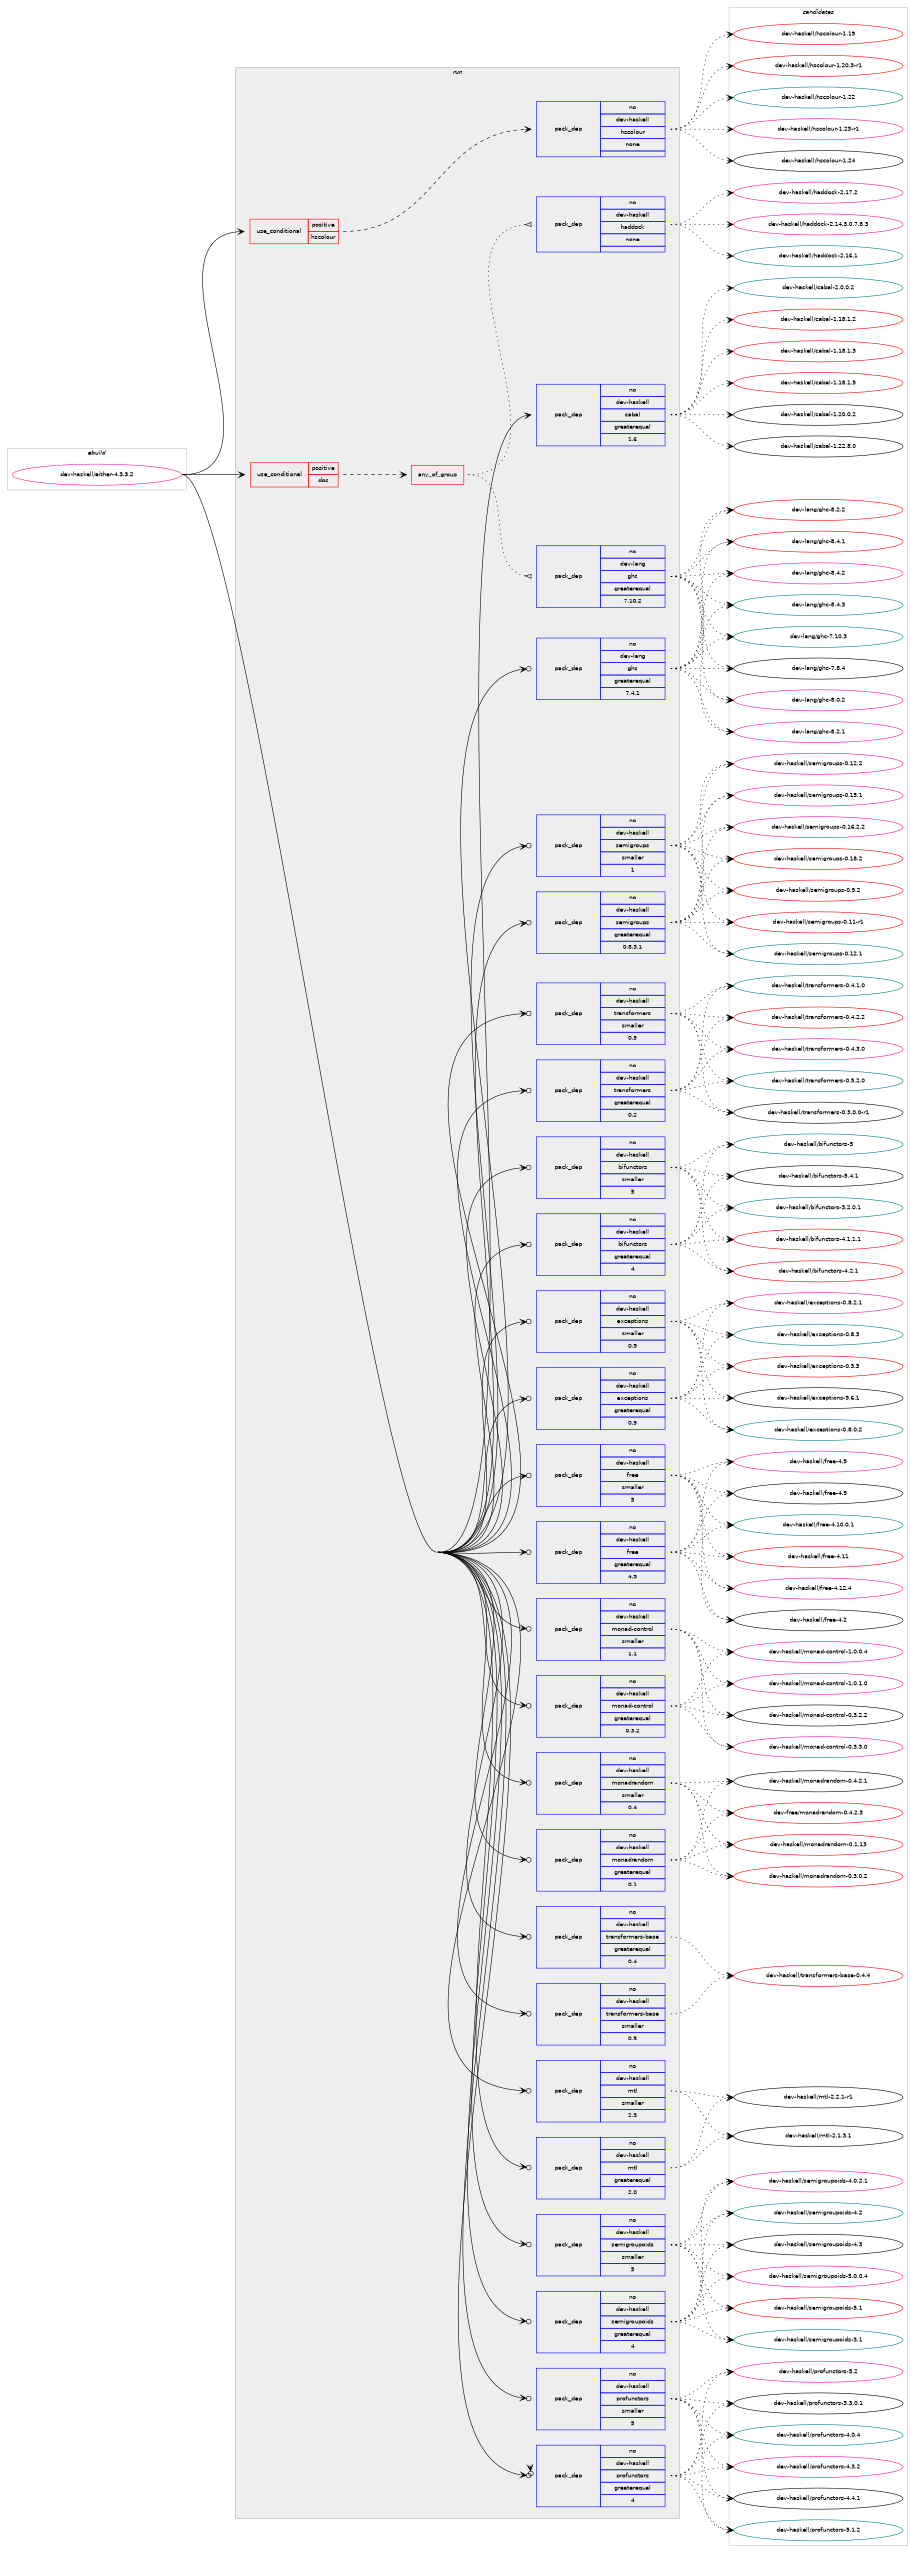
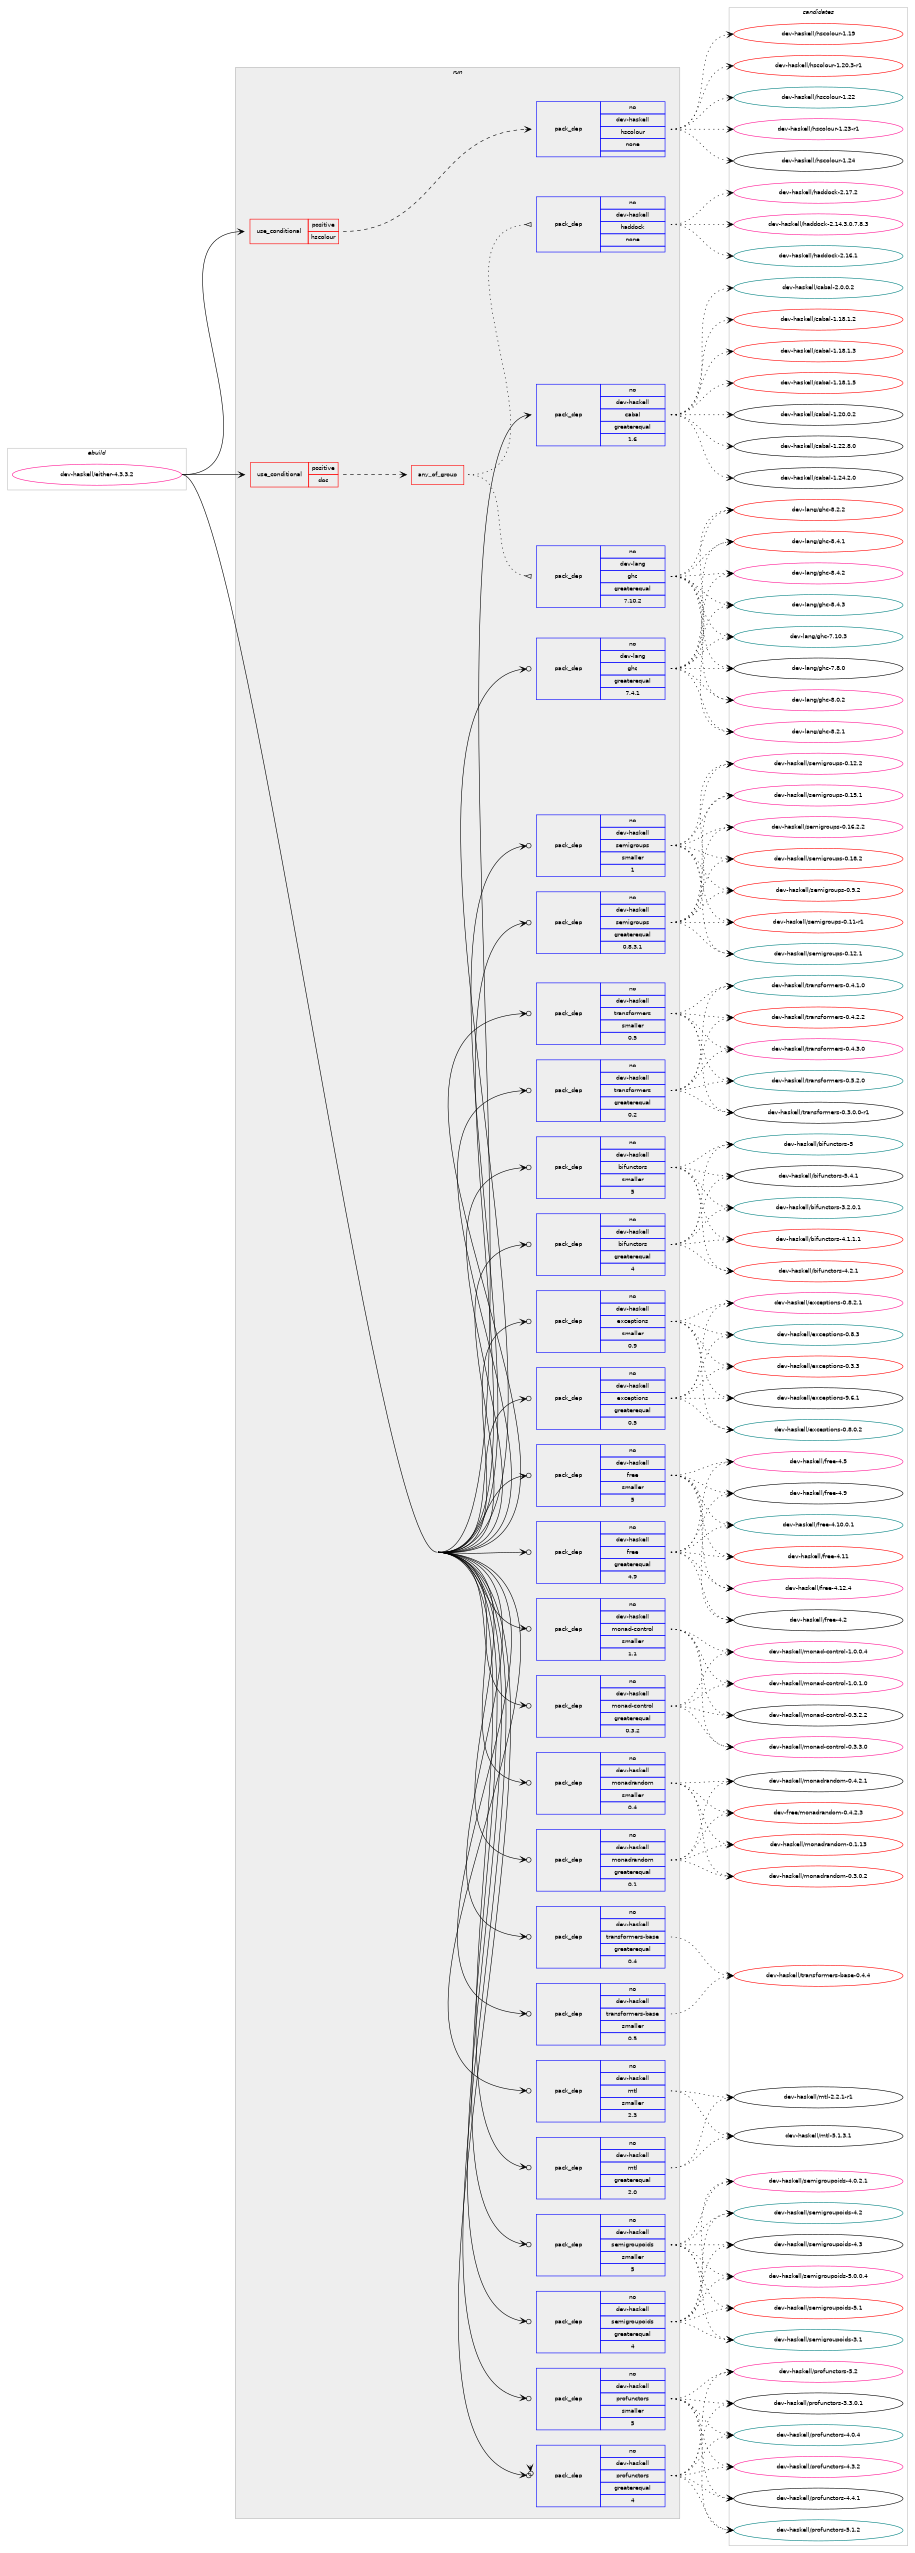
none -> (818, 478)
(818, 669) -> (818, 669)
(818, 2136) -> (818, 2136)
